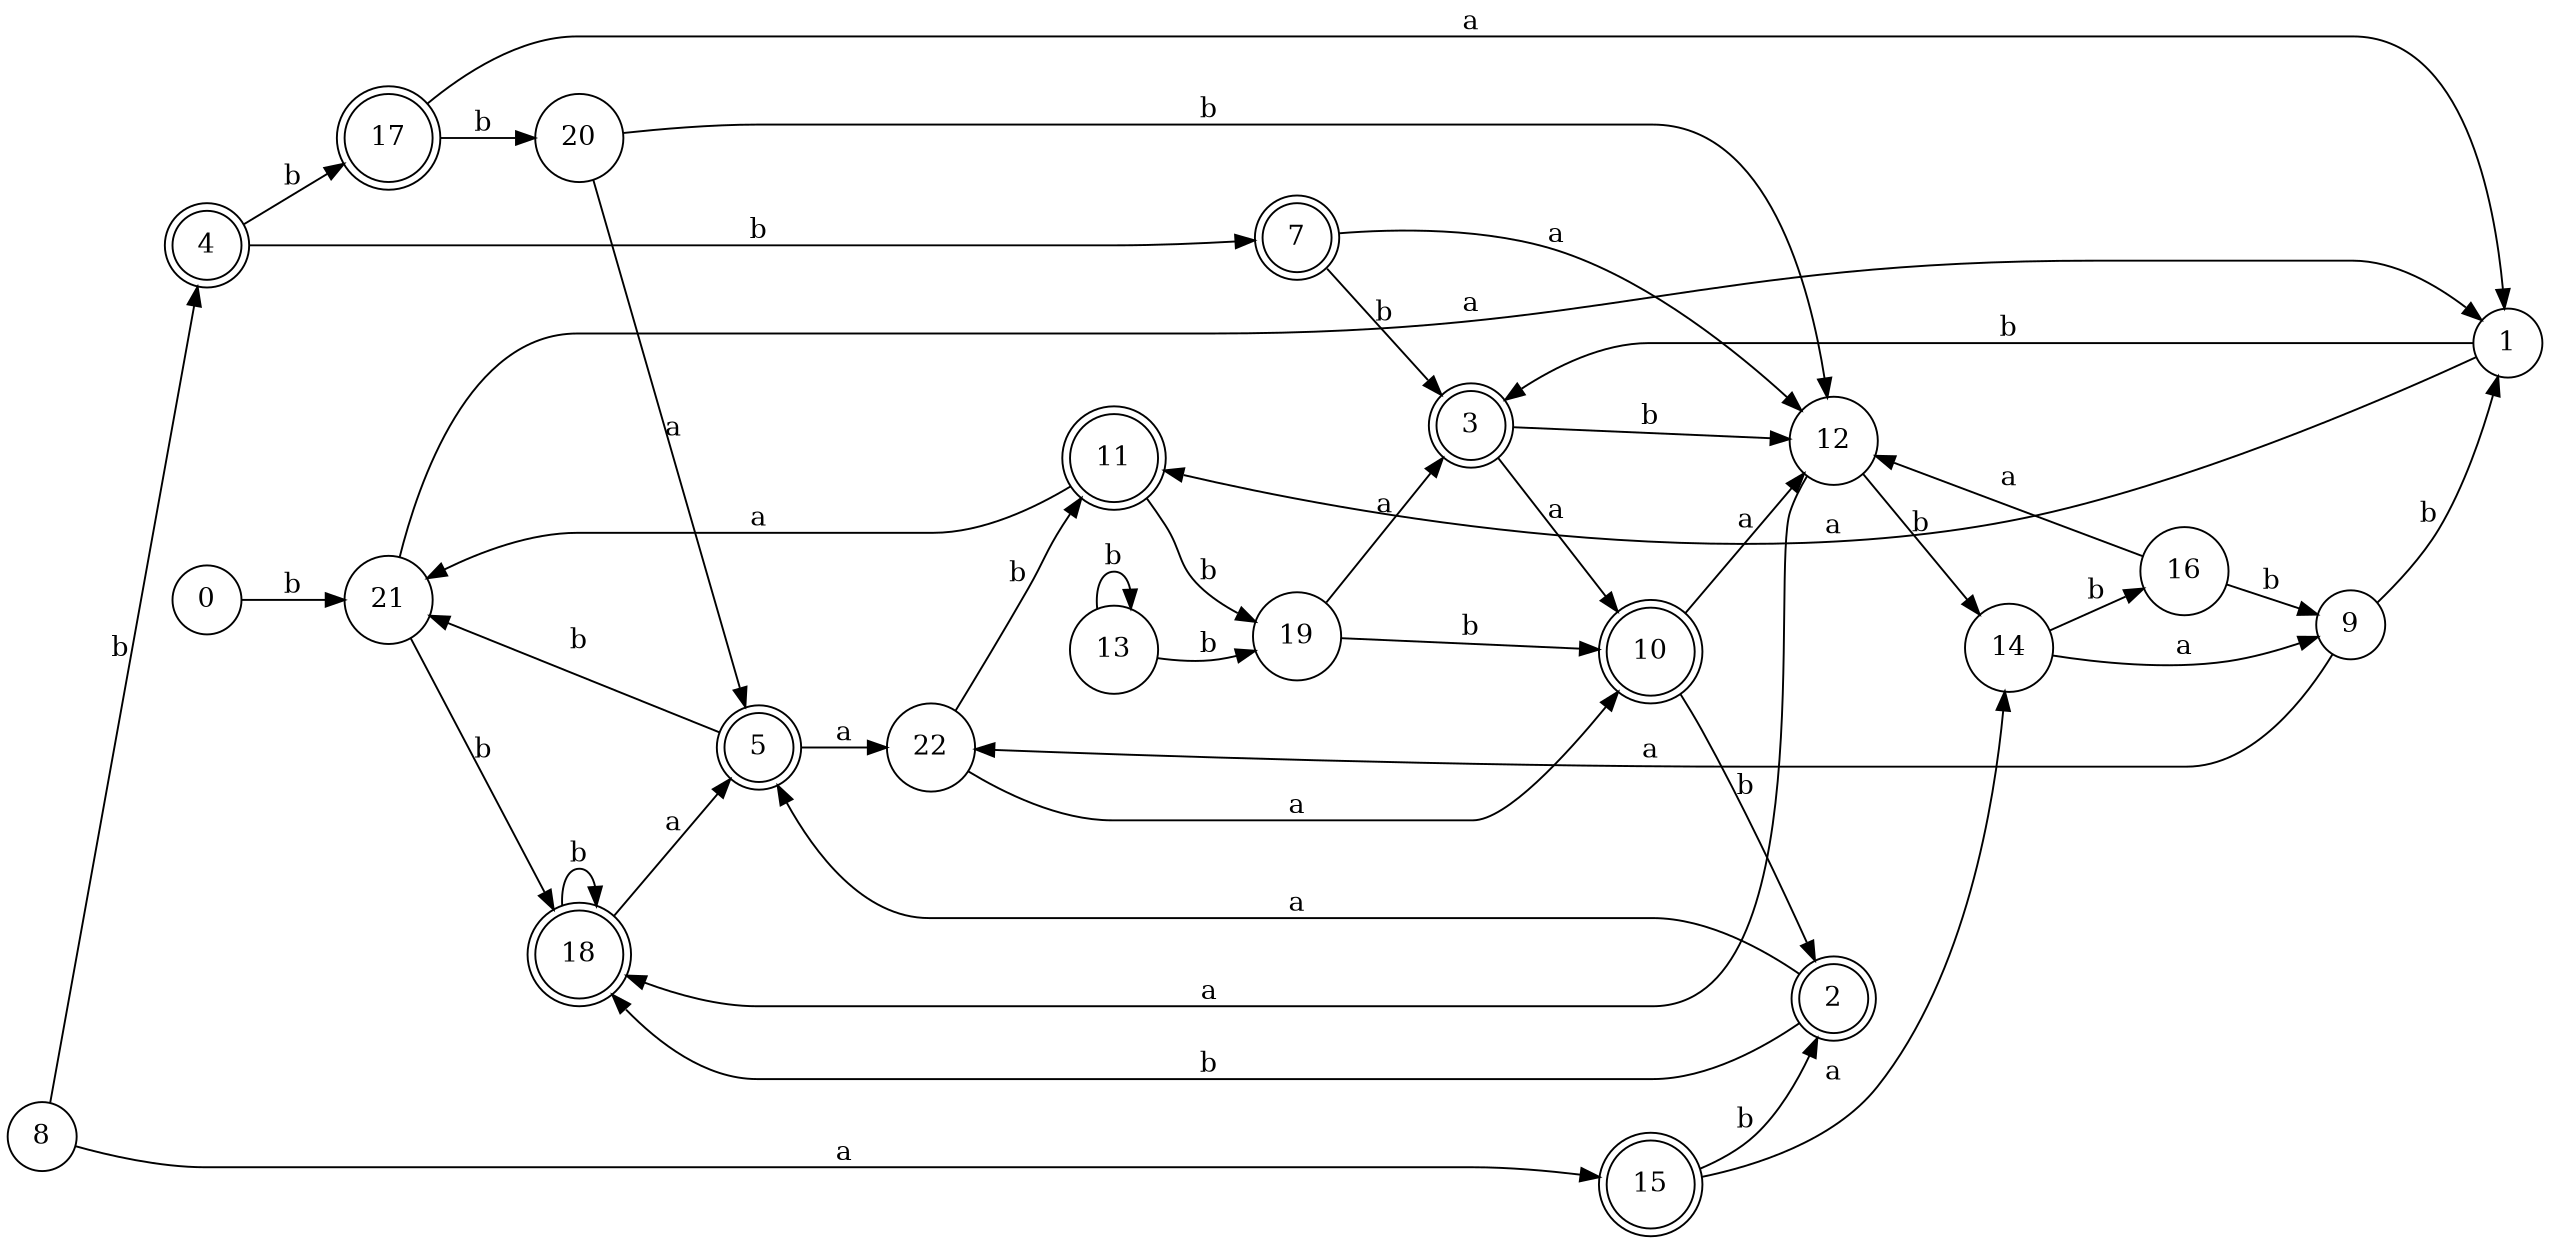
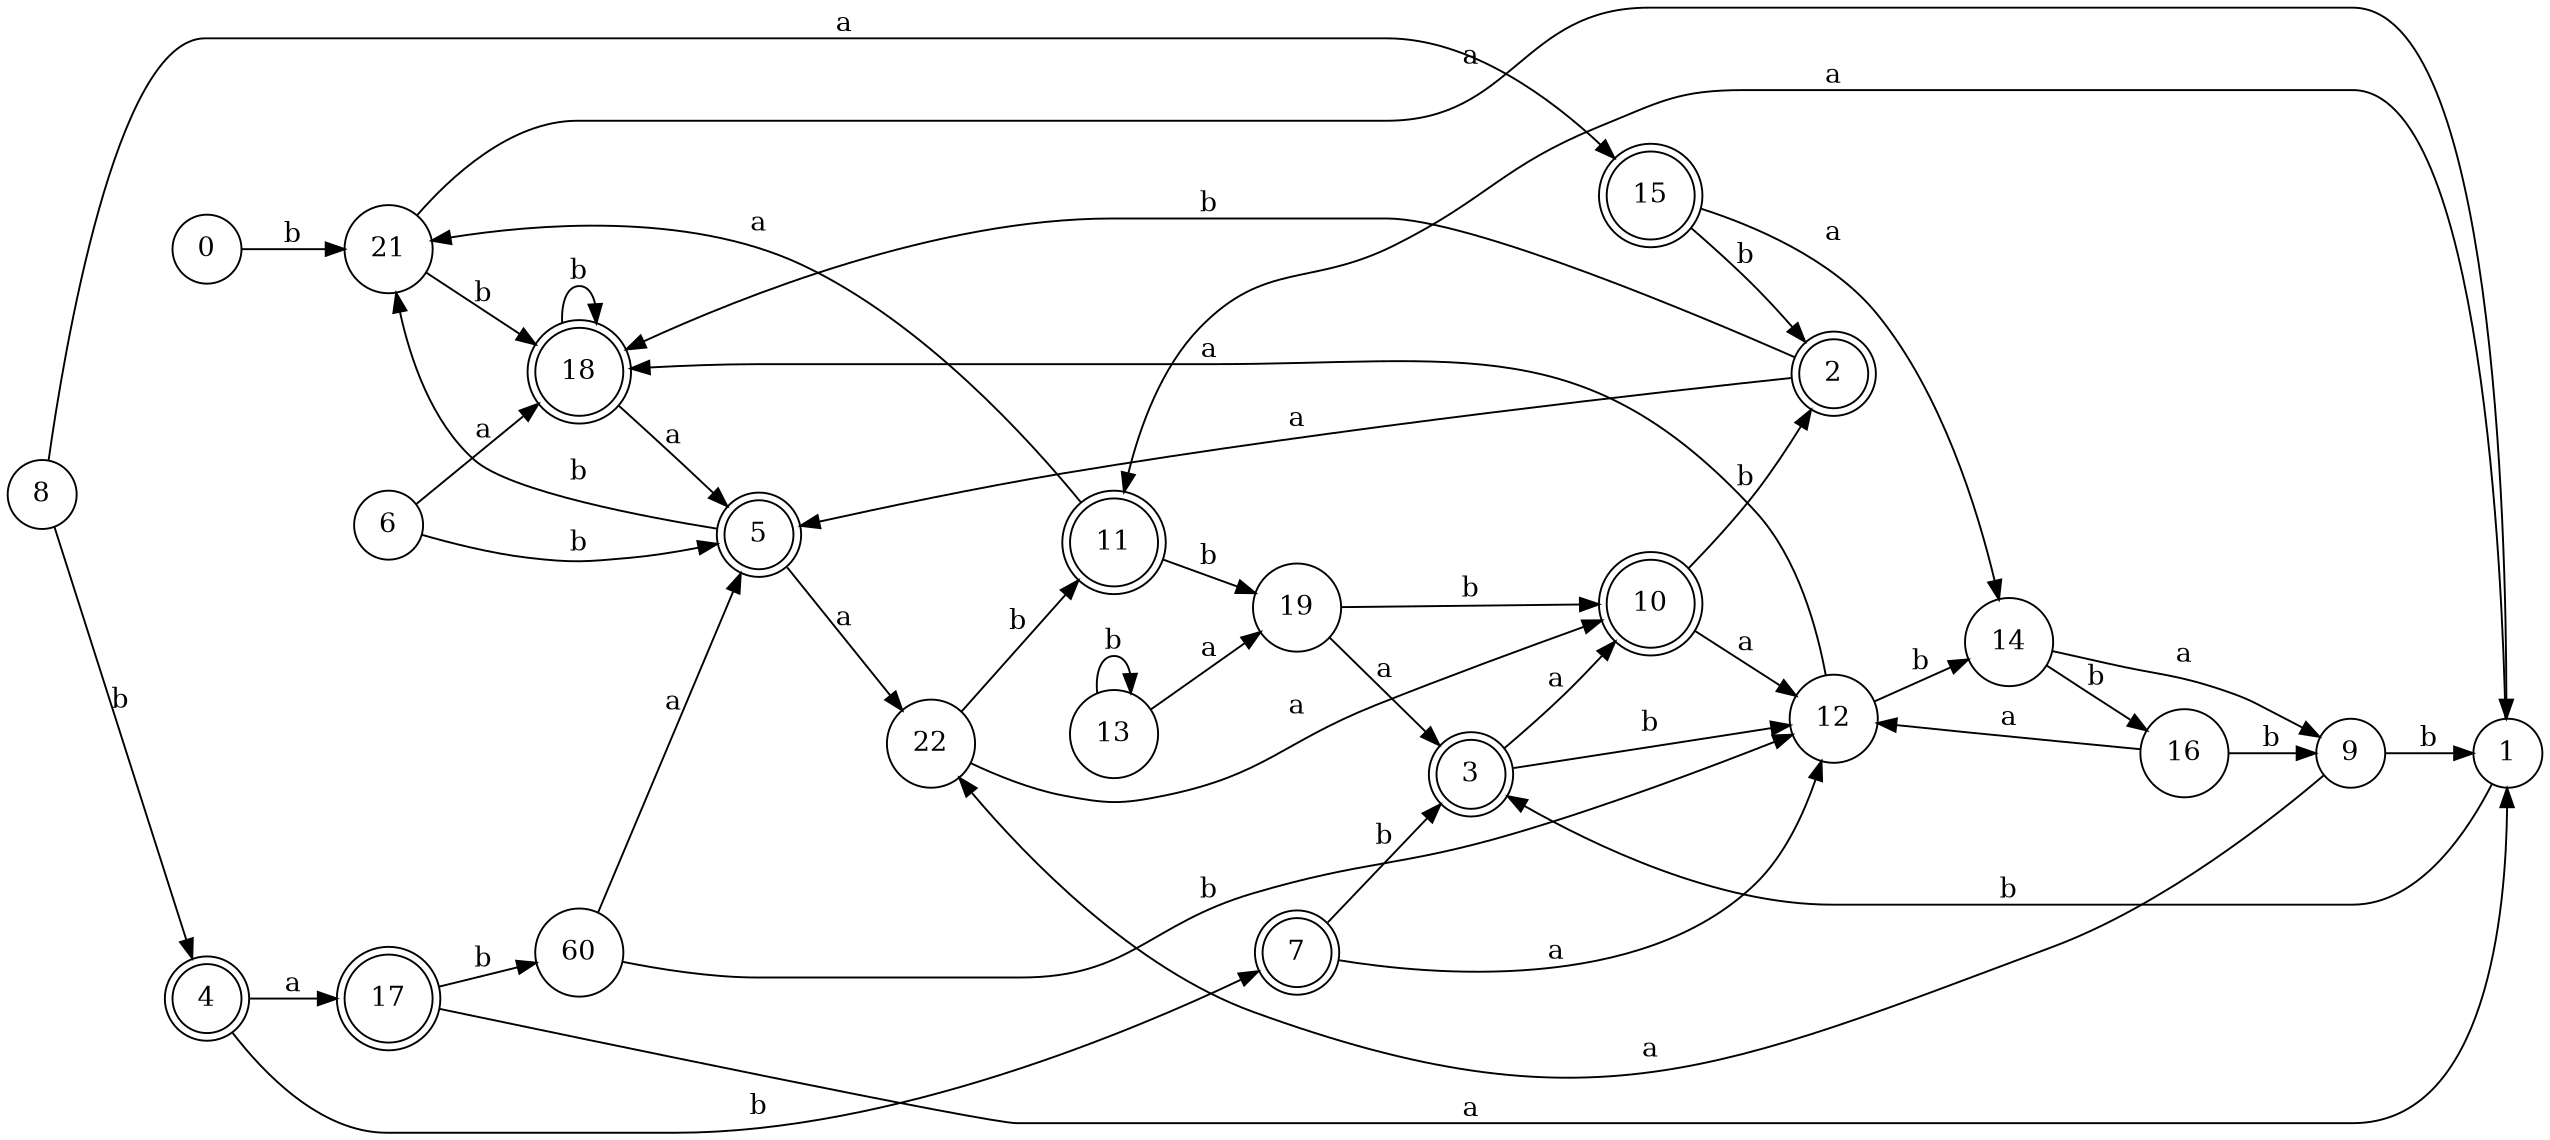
(579, 138) -> (579, 953)
(293, 177) -> (293, 984)
none -> (389, 525)
(1209, 645) -> (1209, 649)
